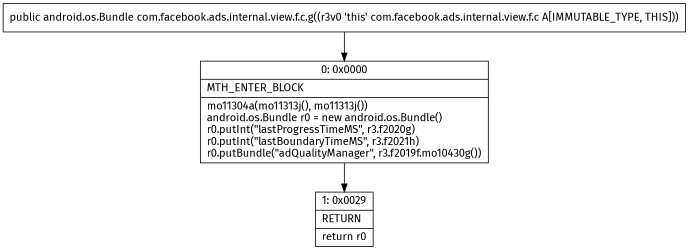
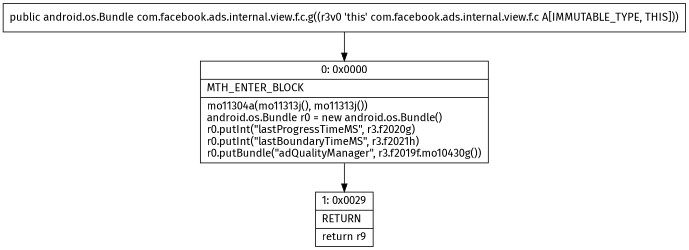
(344, 237) -> (344, 237)
